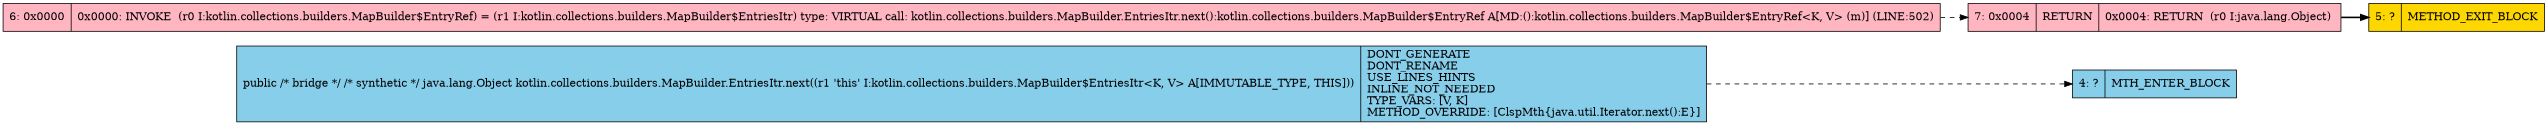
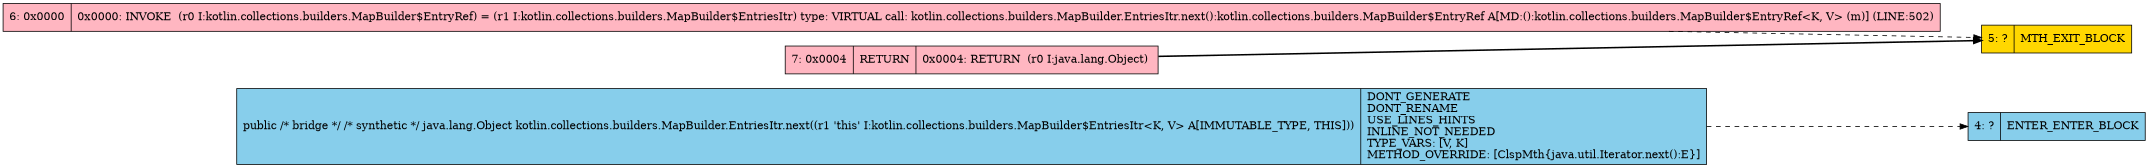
(1950, 17) -> (1821, 34)
(2473, 17) -> (2073, 39)
(2171, 84) -> (2073, 126)
